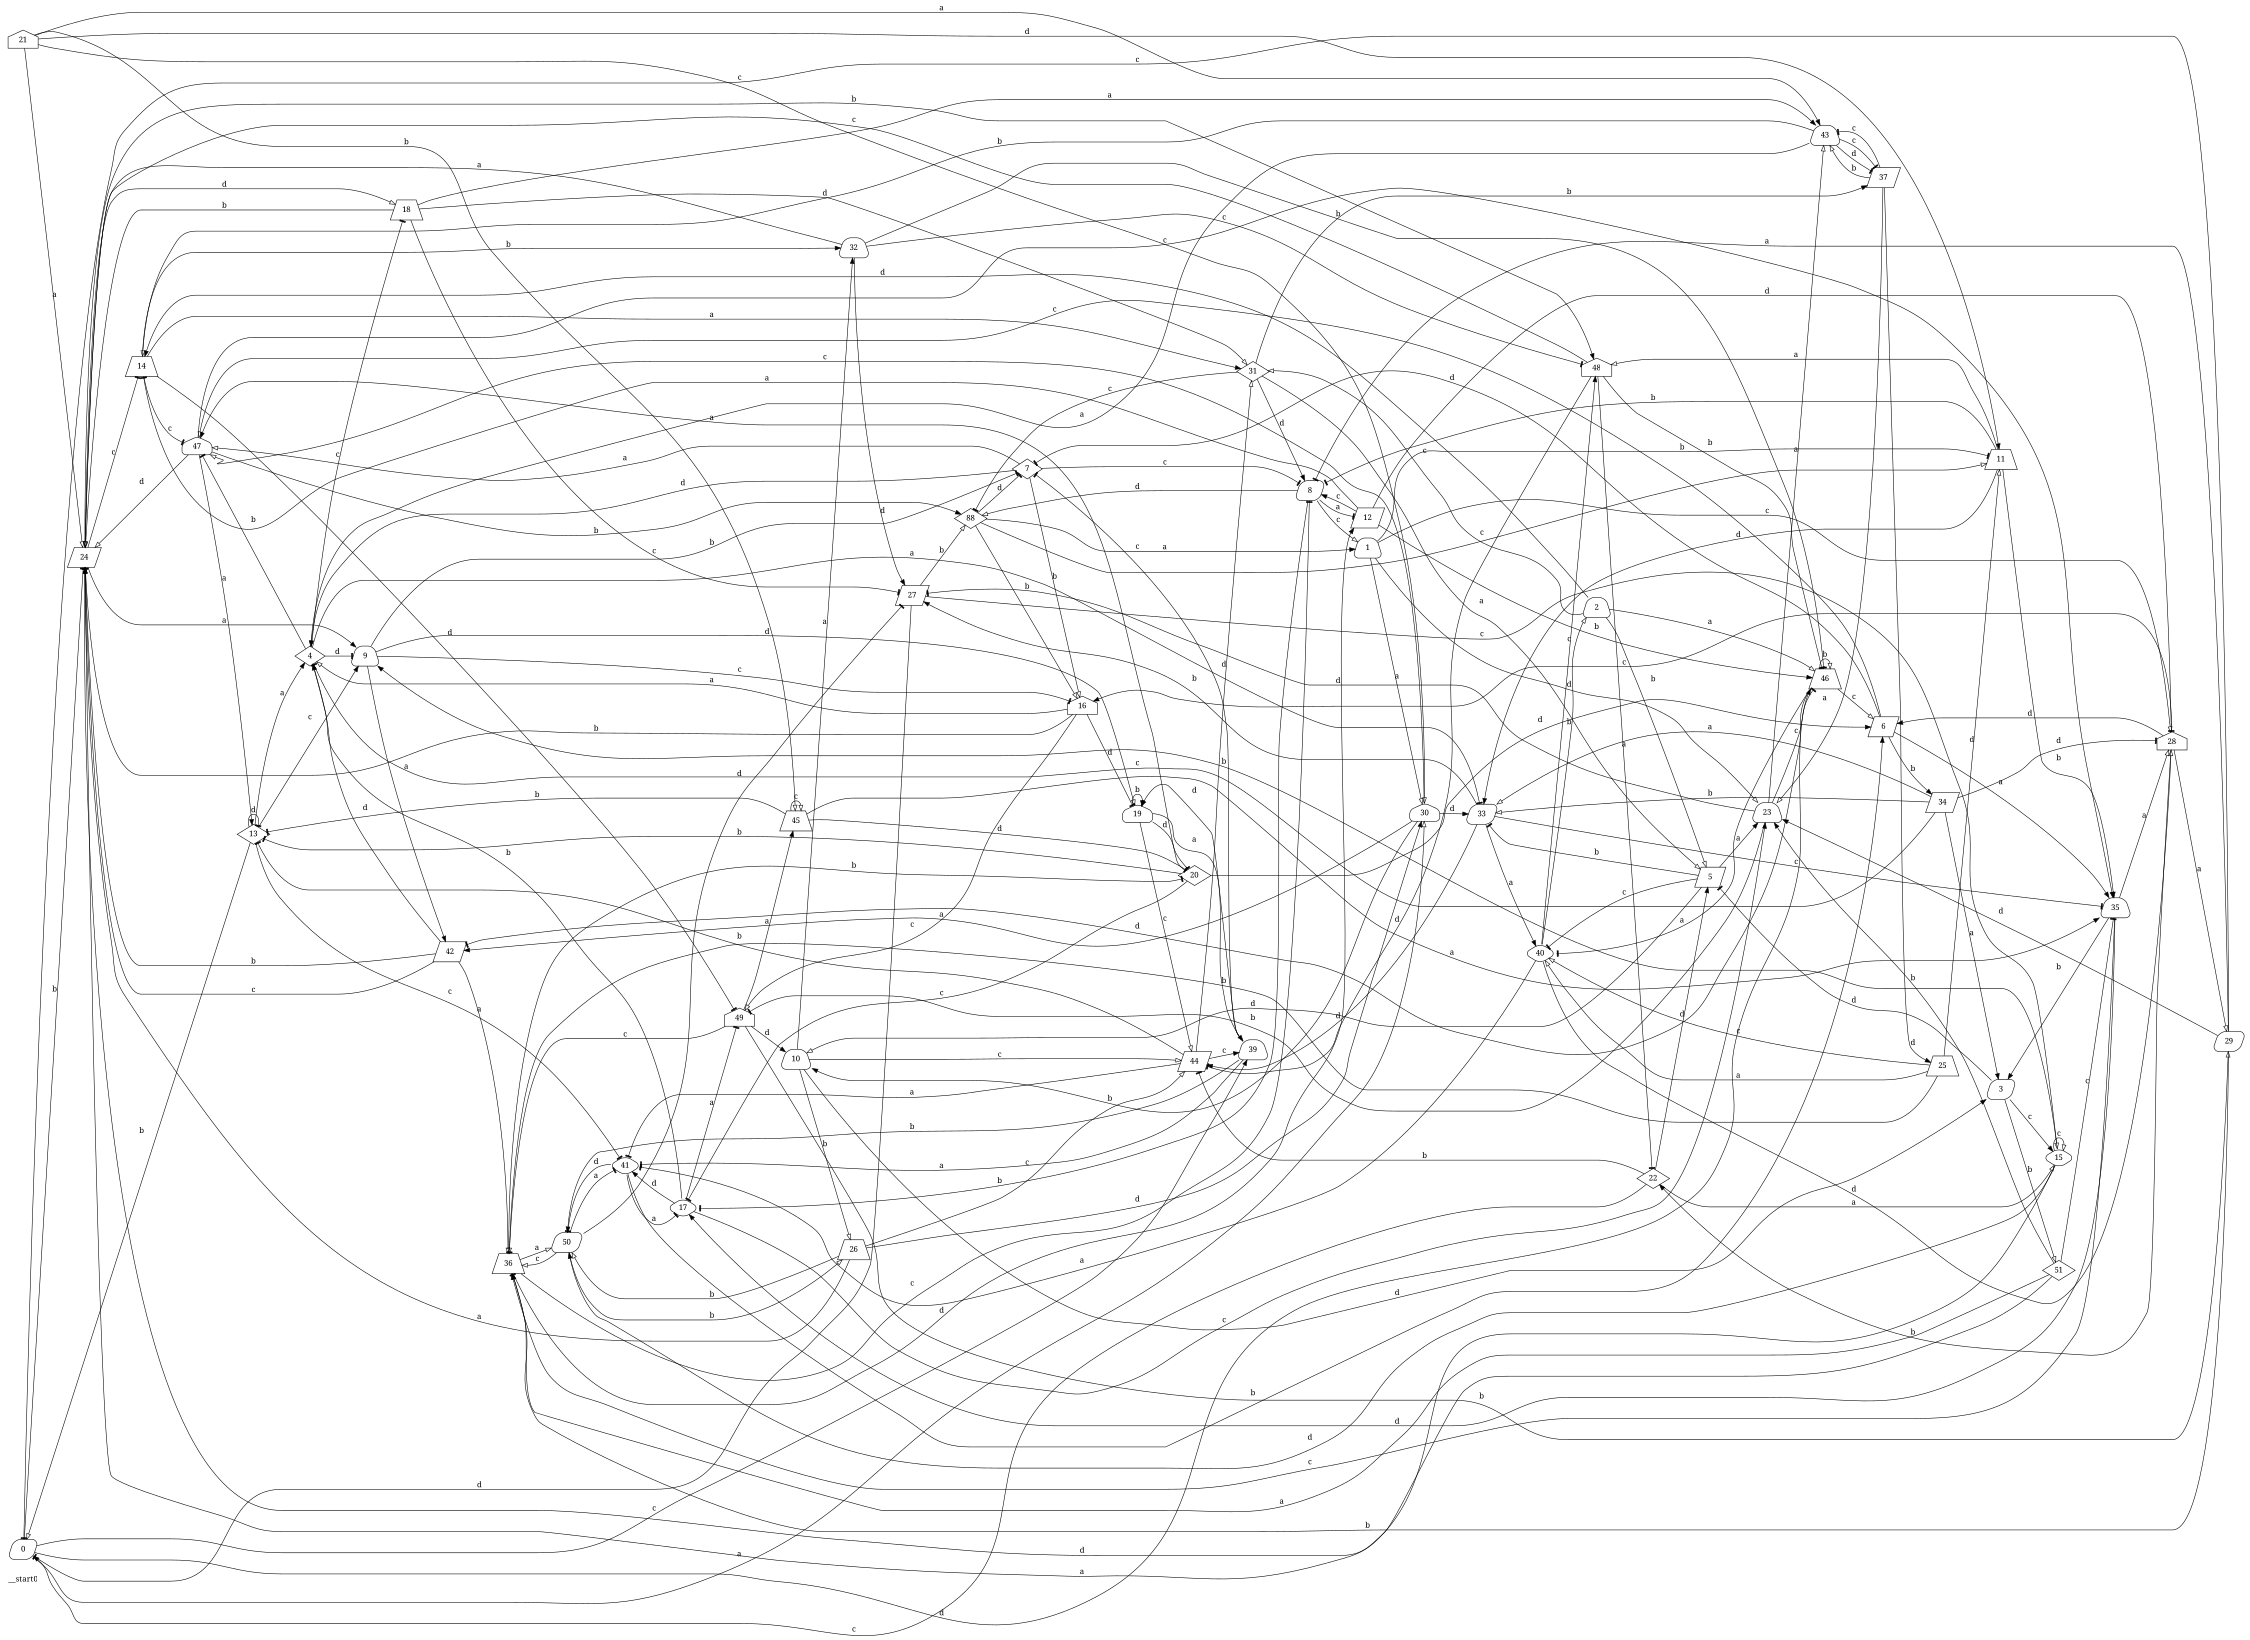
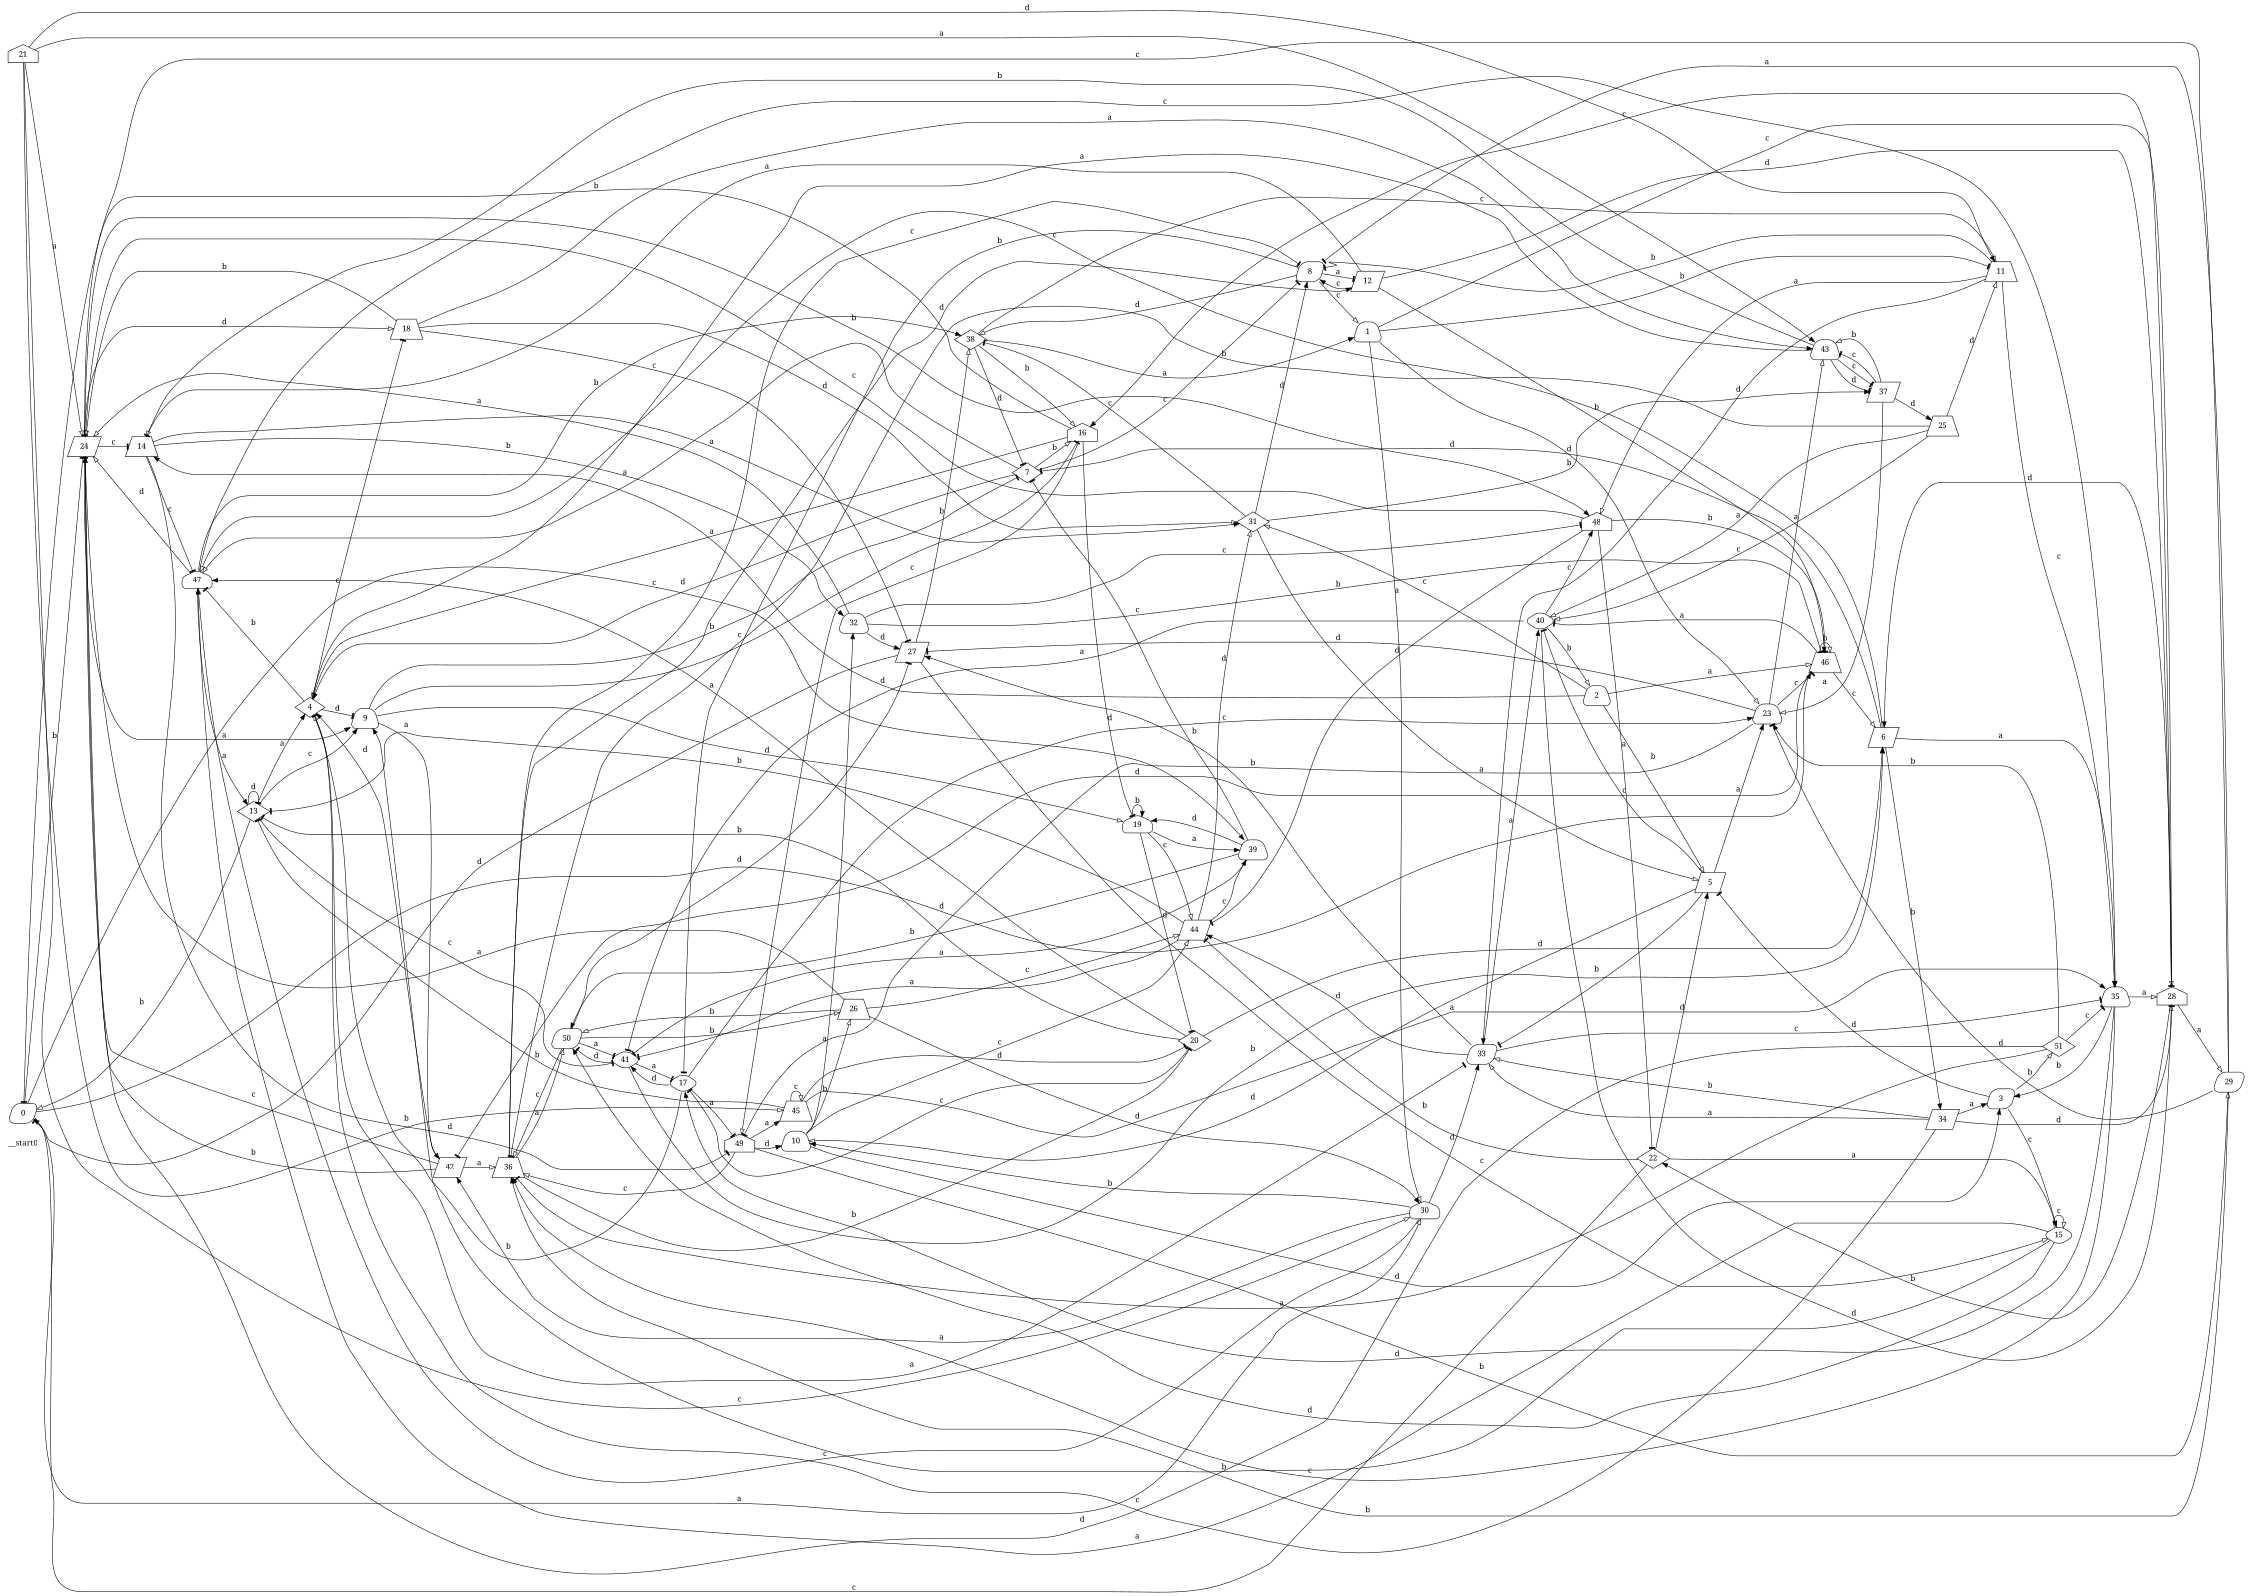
(971, 519) -> (971, 340)
(2059, 758) -> (2059, 557)
(2004, 926) -> (1939, 1000)
(734, 1555) -> (817, 1539)
